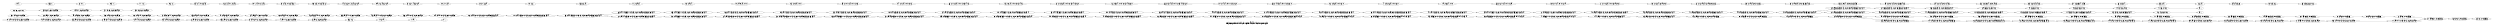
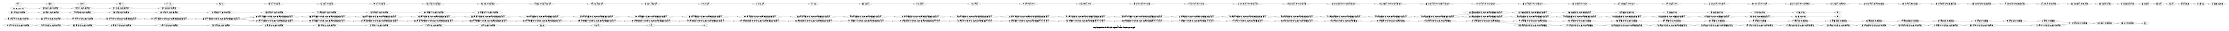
(351, 16) -> none
none -> (2146, 23)
